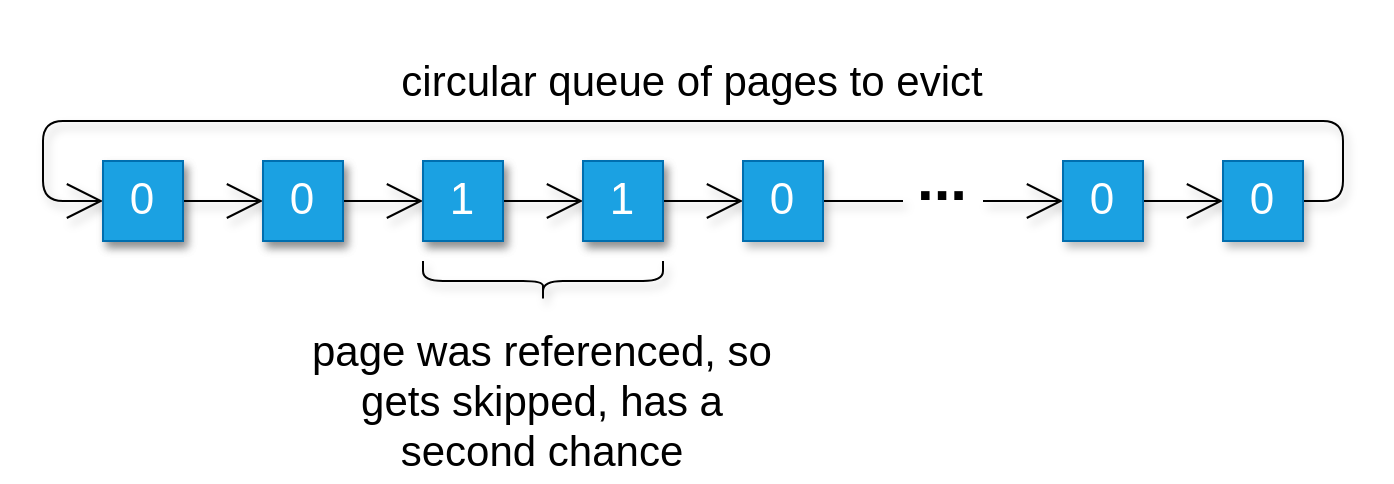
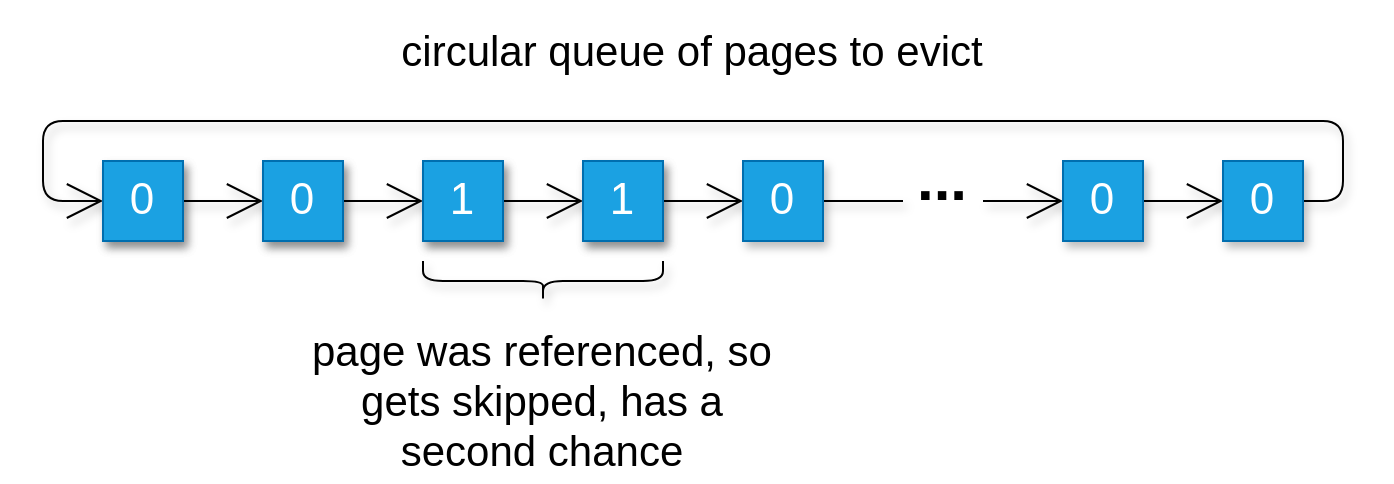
(693, 81) -> (693, 51)
